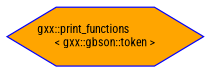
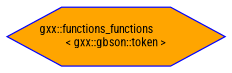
(105, 37) -> (116, 37)
